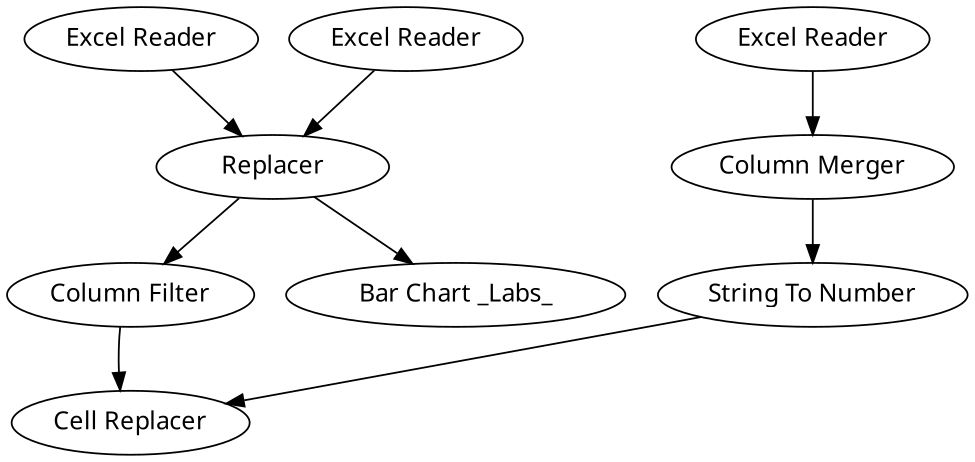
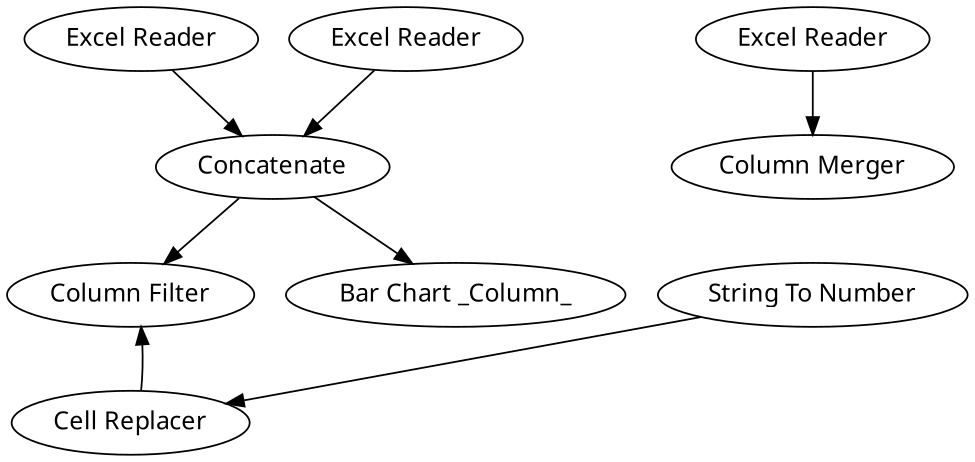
(273, 167) -> (273, 167)
(813, 222) -> none
(456, 295) -> (456, 295)
(119, 350) -> (143, 367)
